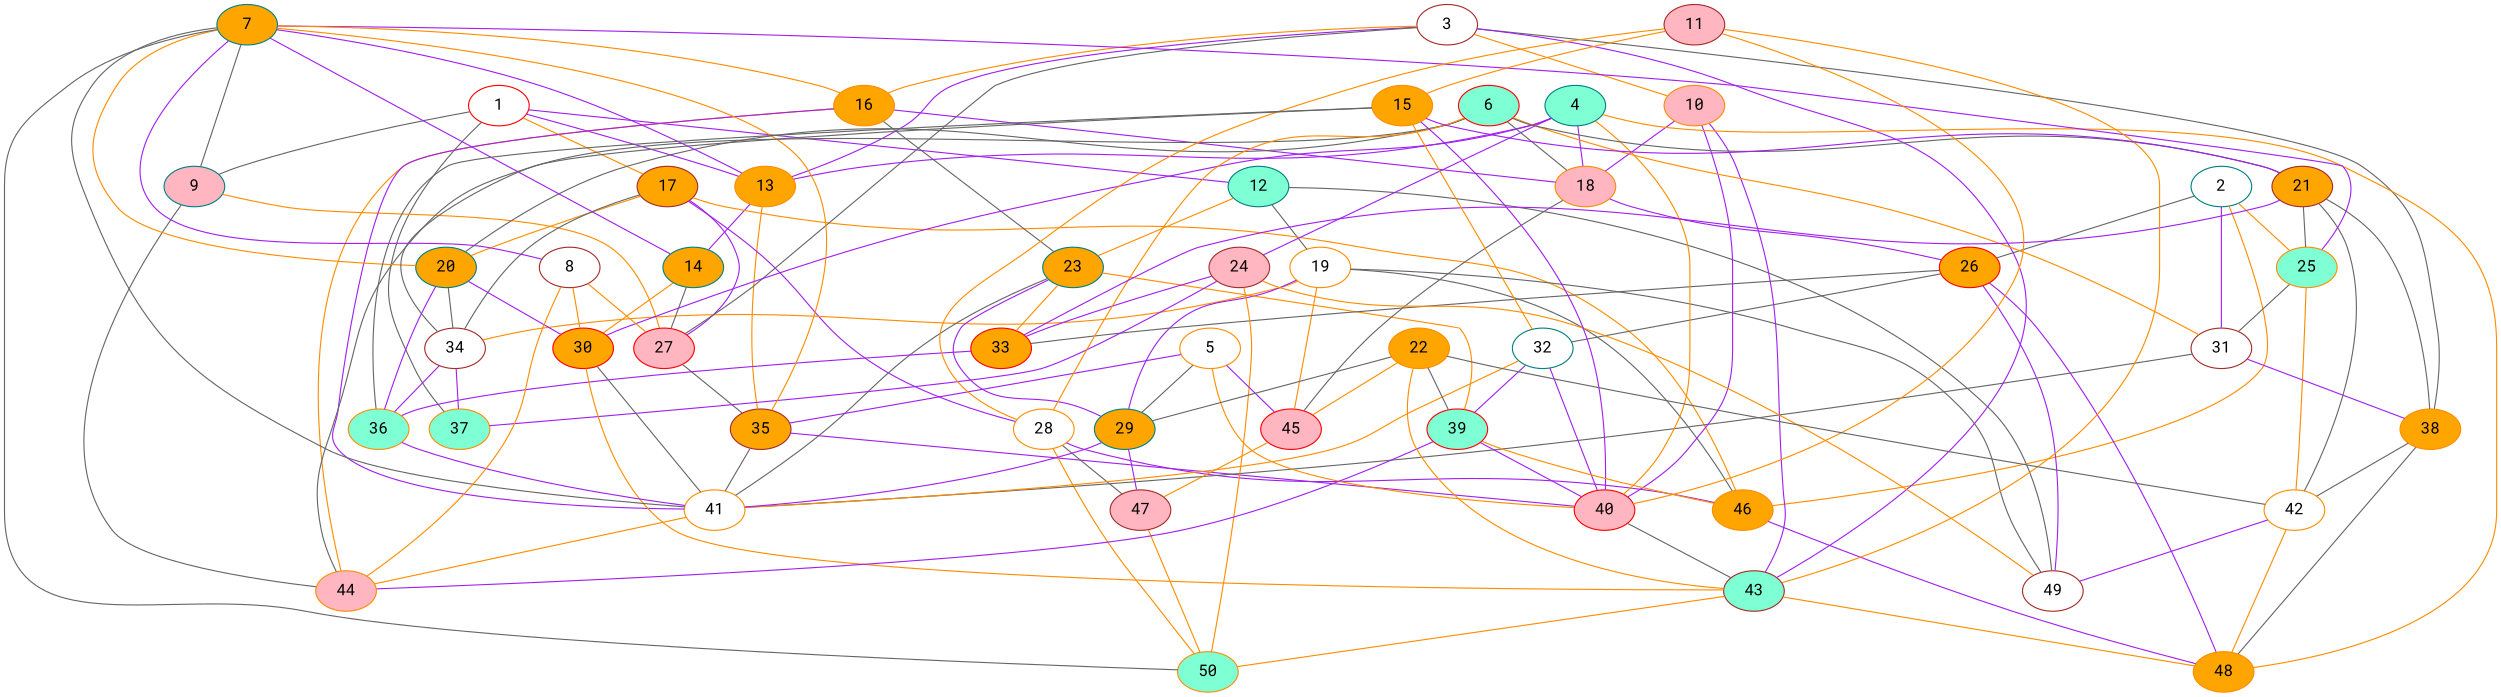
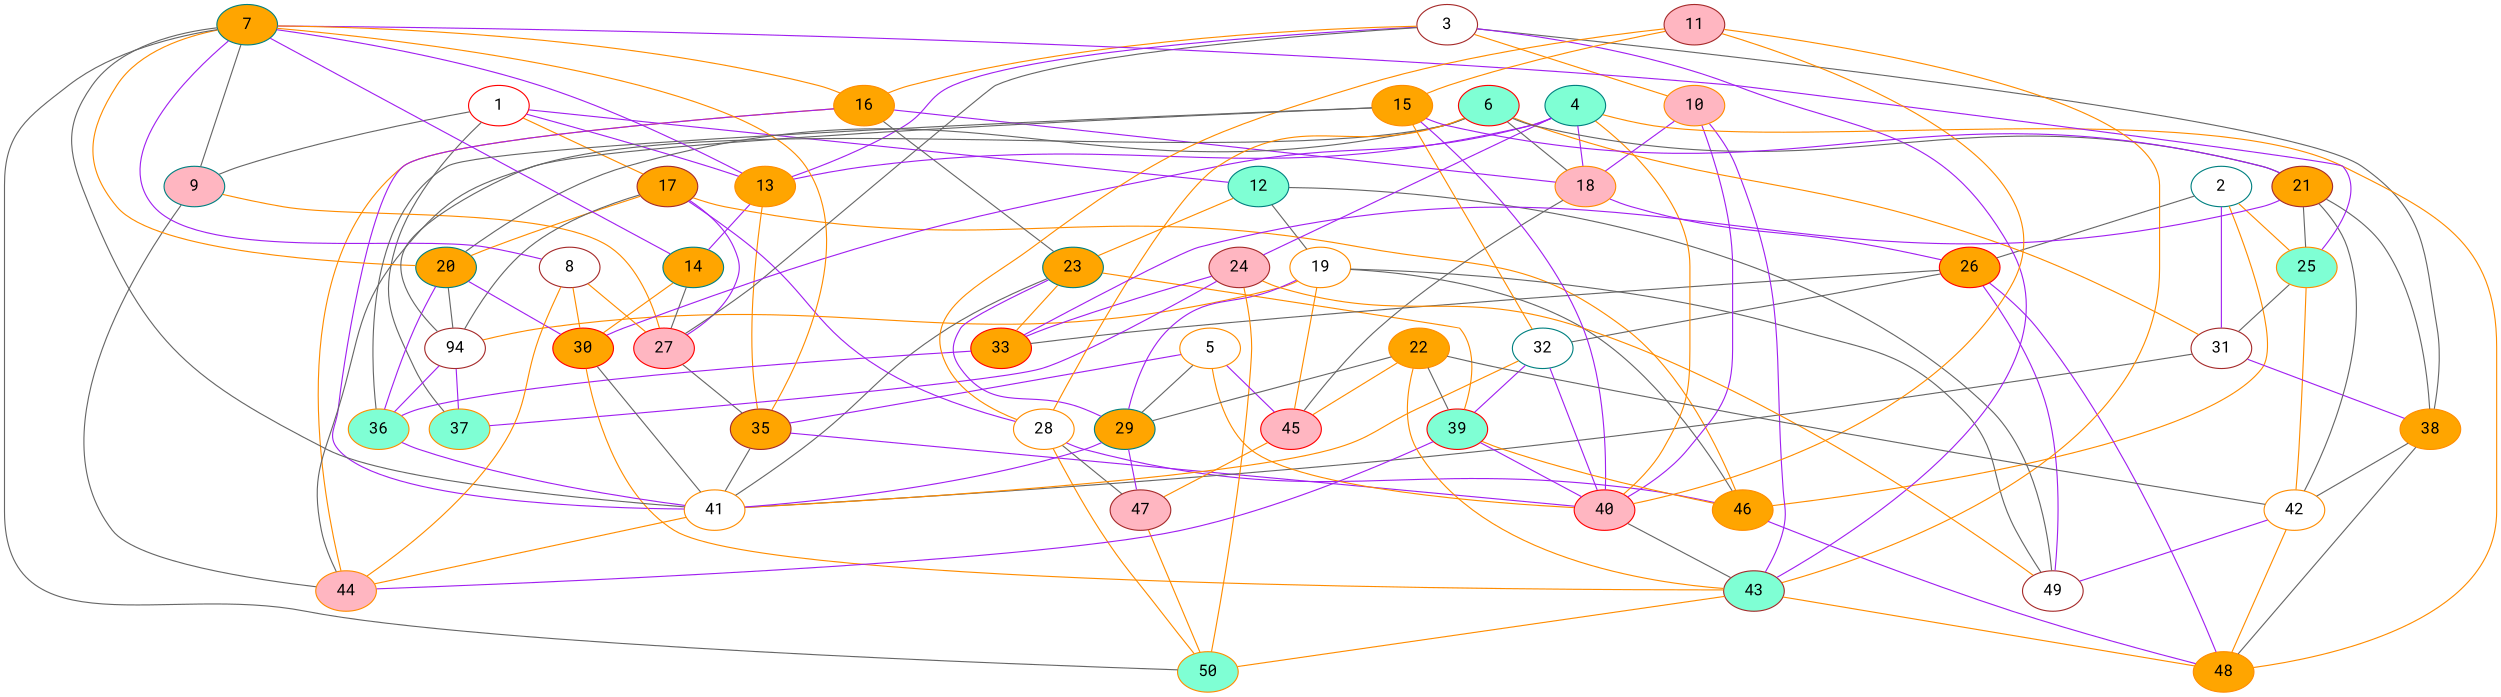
(455, 348) -> (455, 348)
